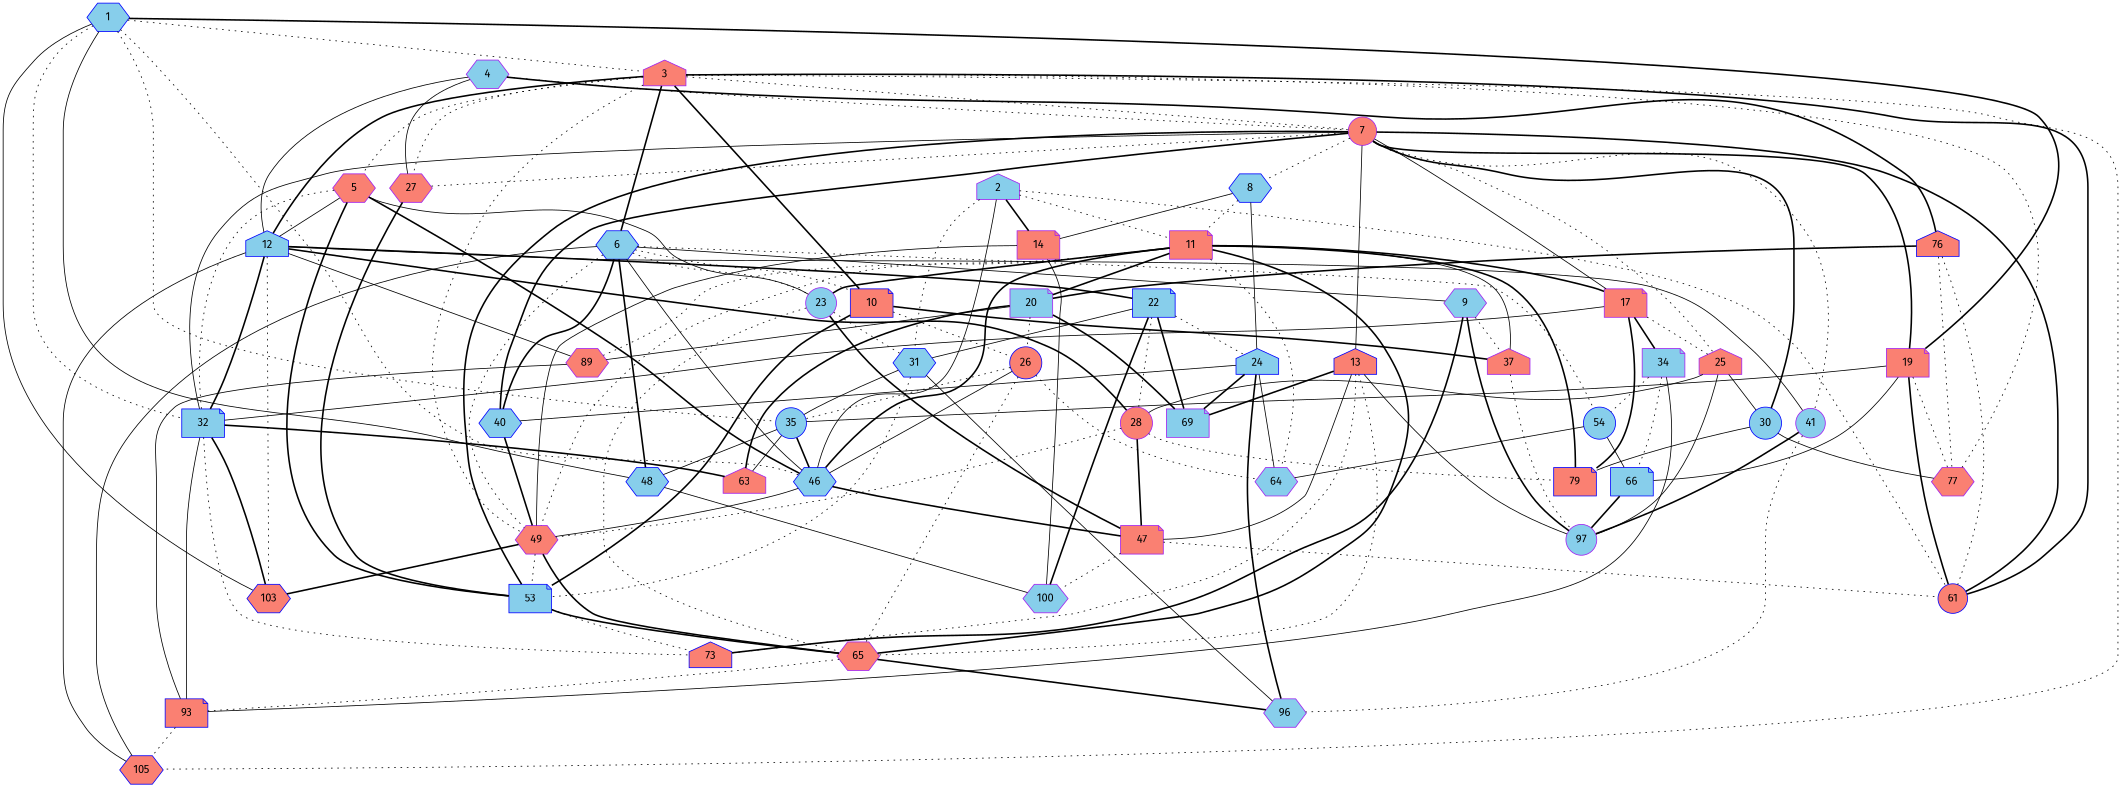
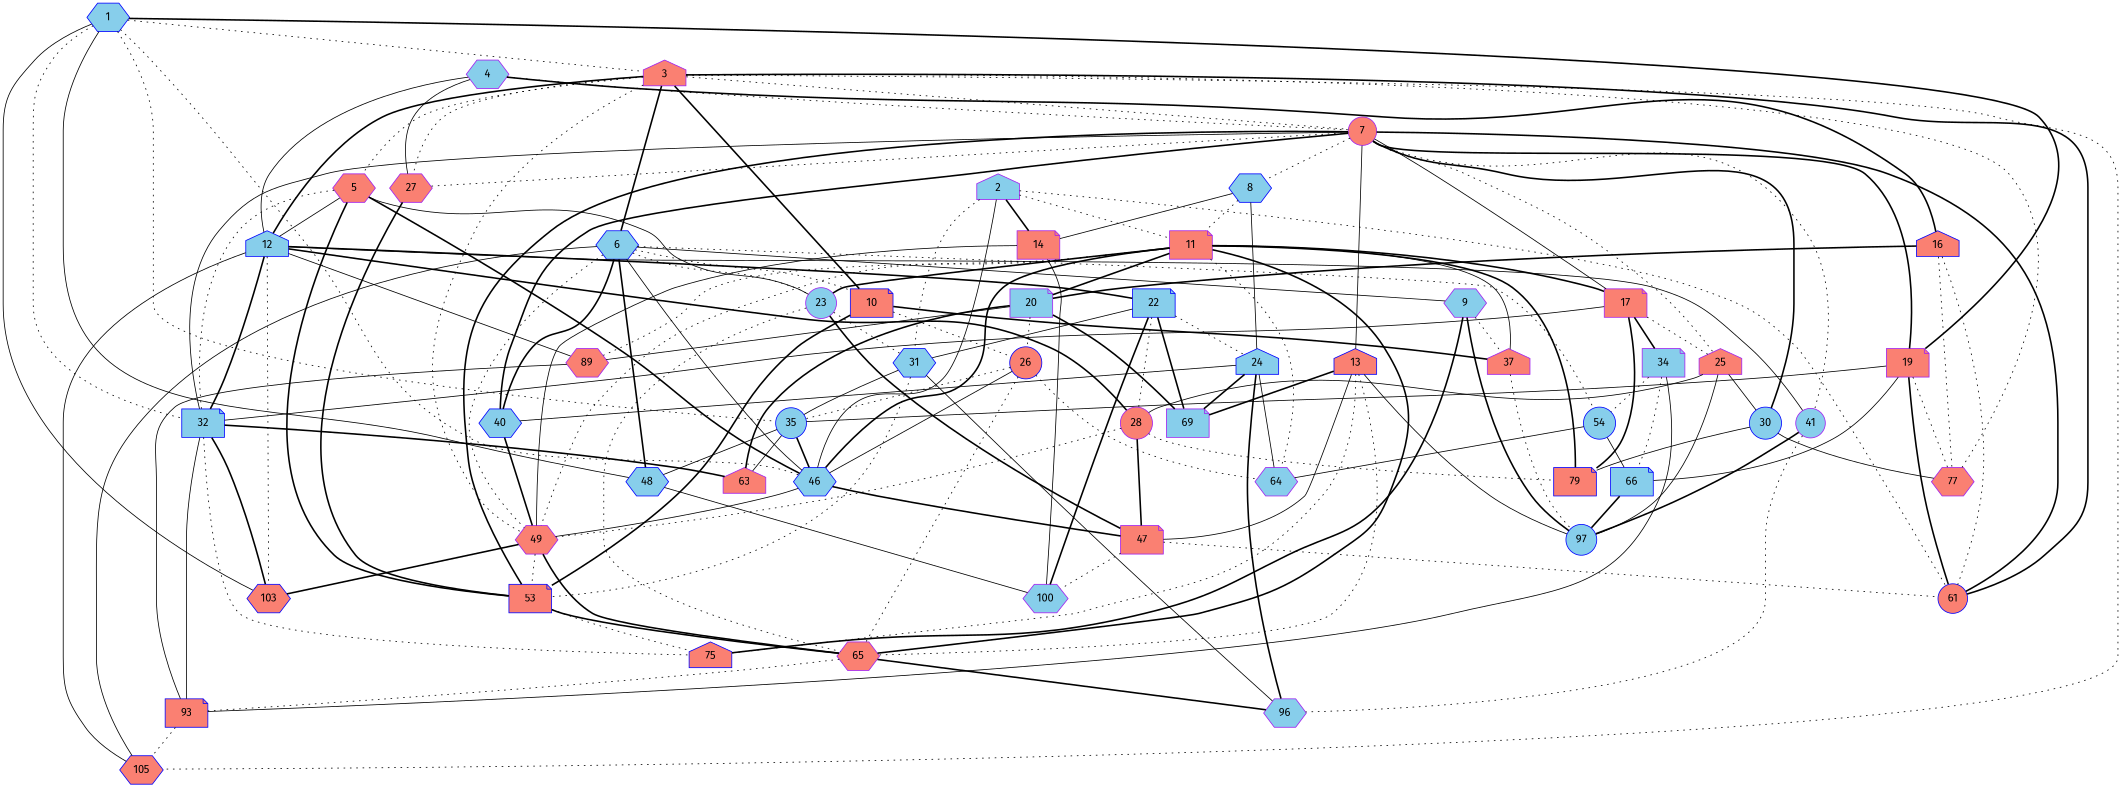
(1938, 245) -> (1938, 245)
(1581, 540) -> (1581, 540)
(530, 599) -> (530, 599)
(710, 656) -> (710, 656)
